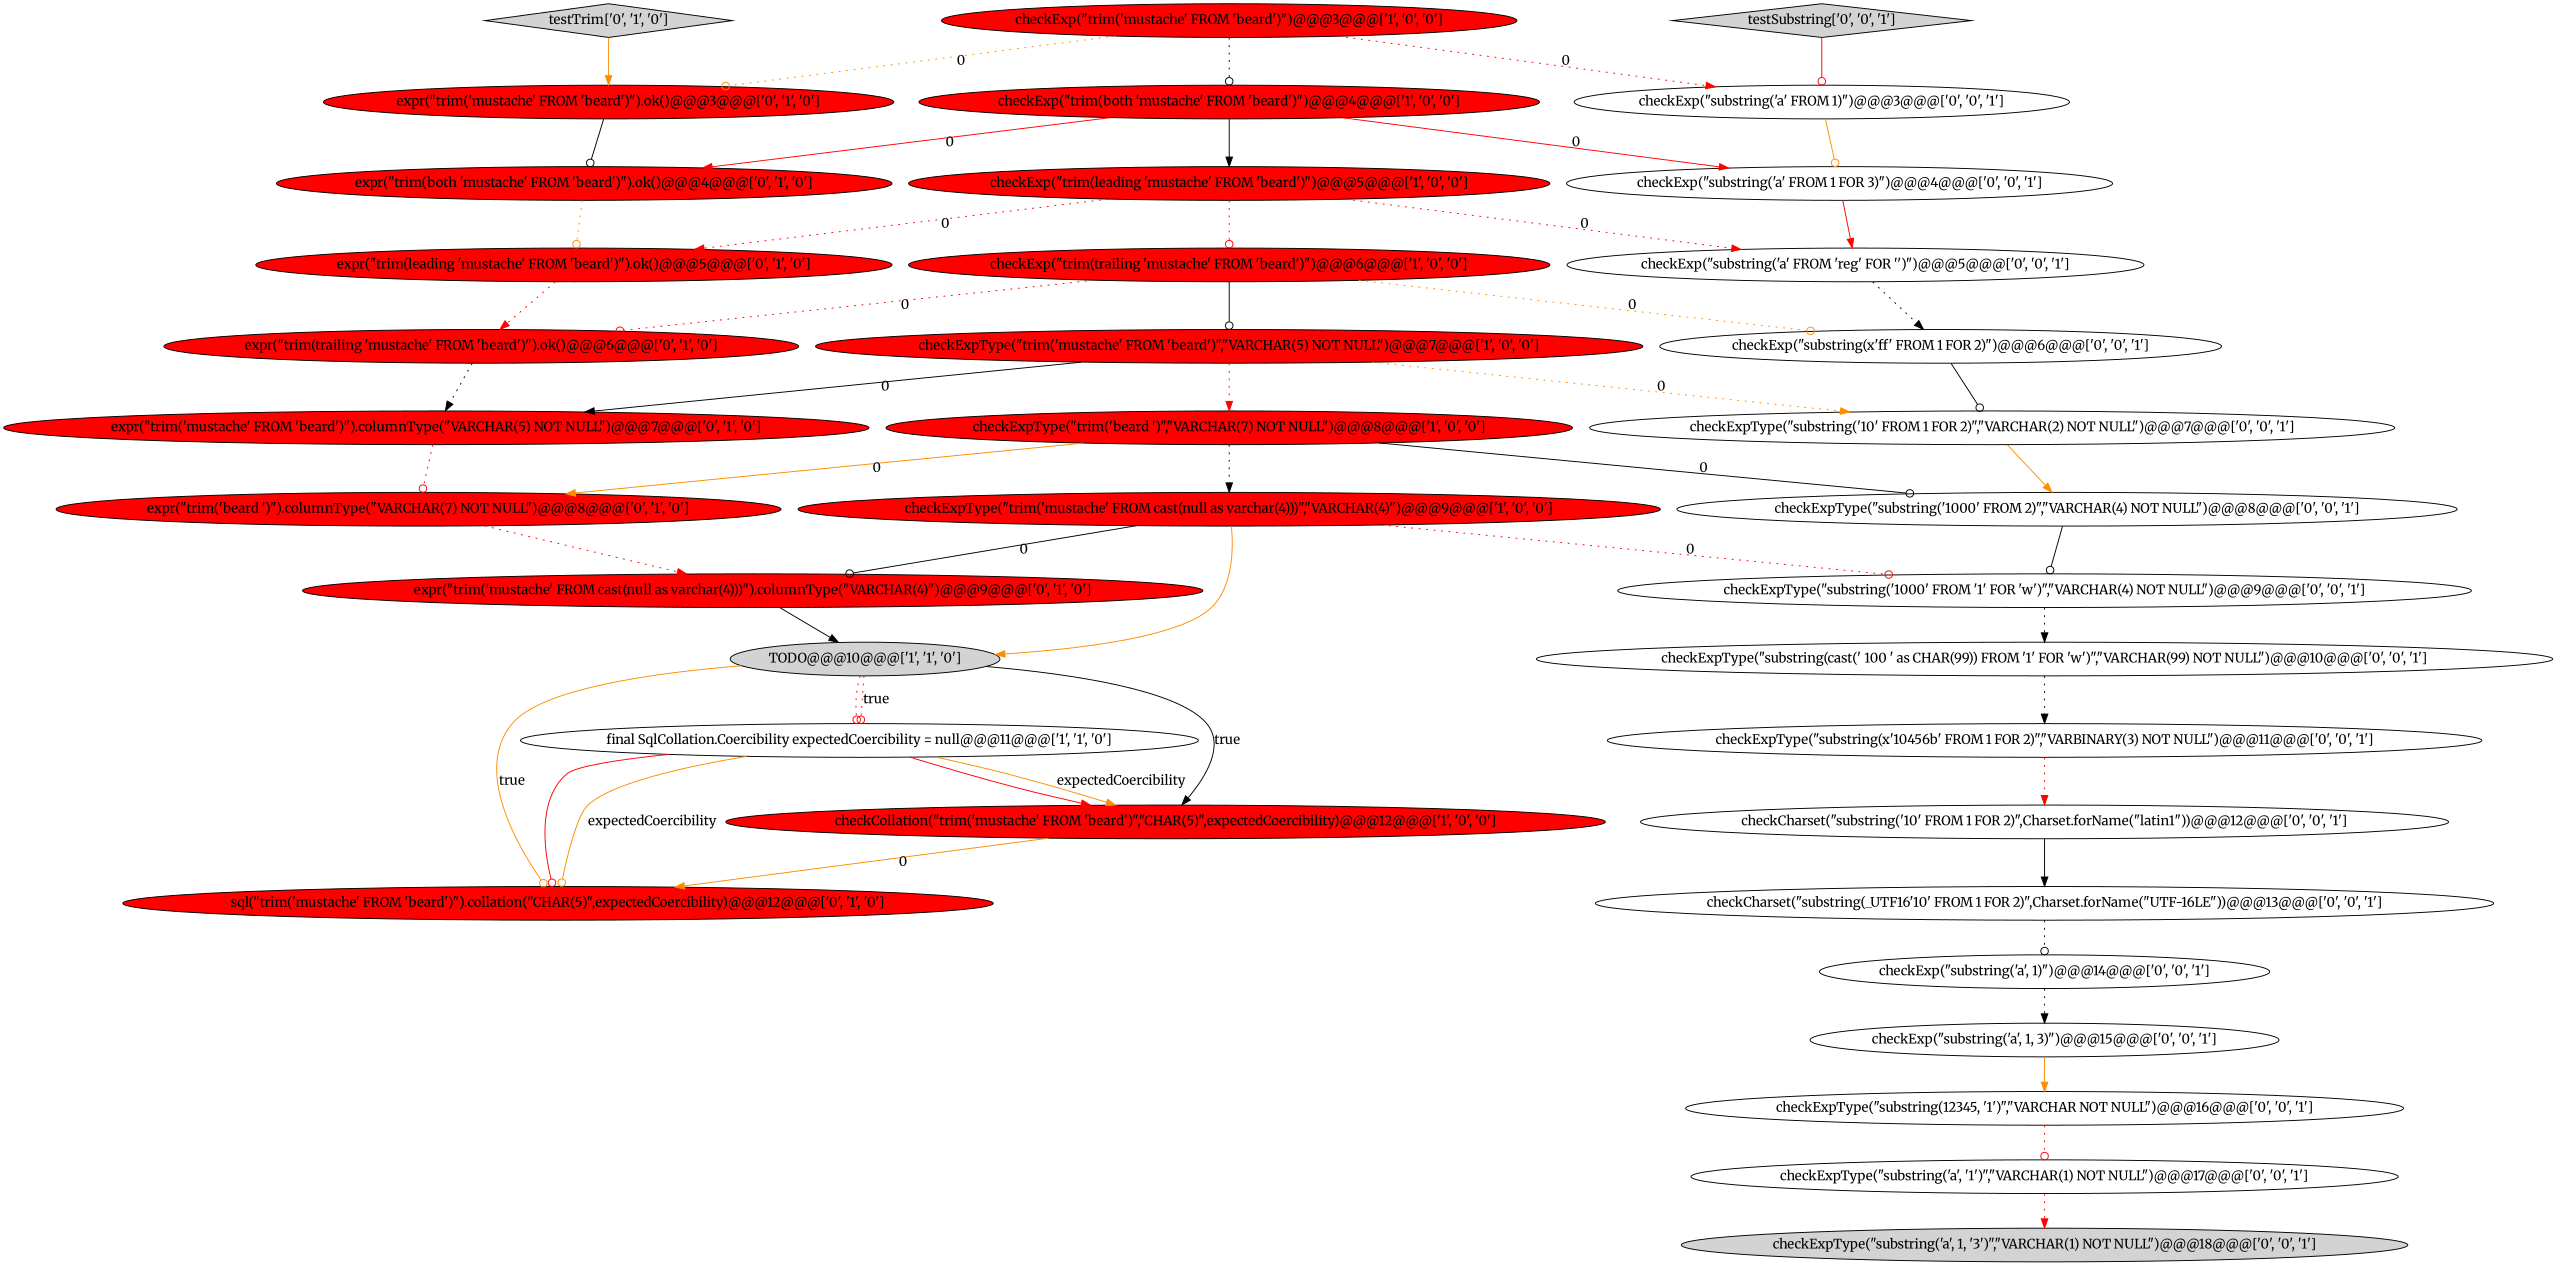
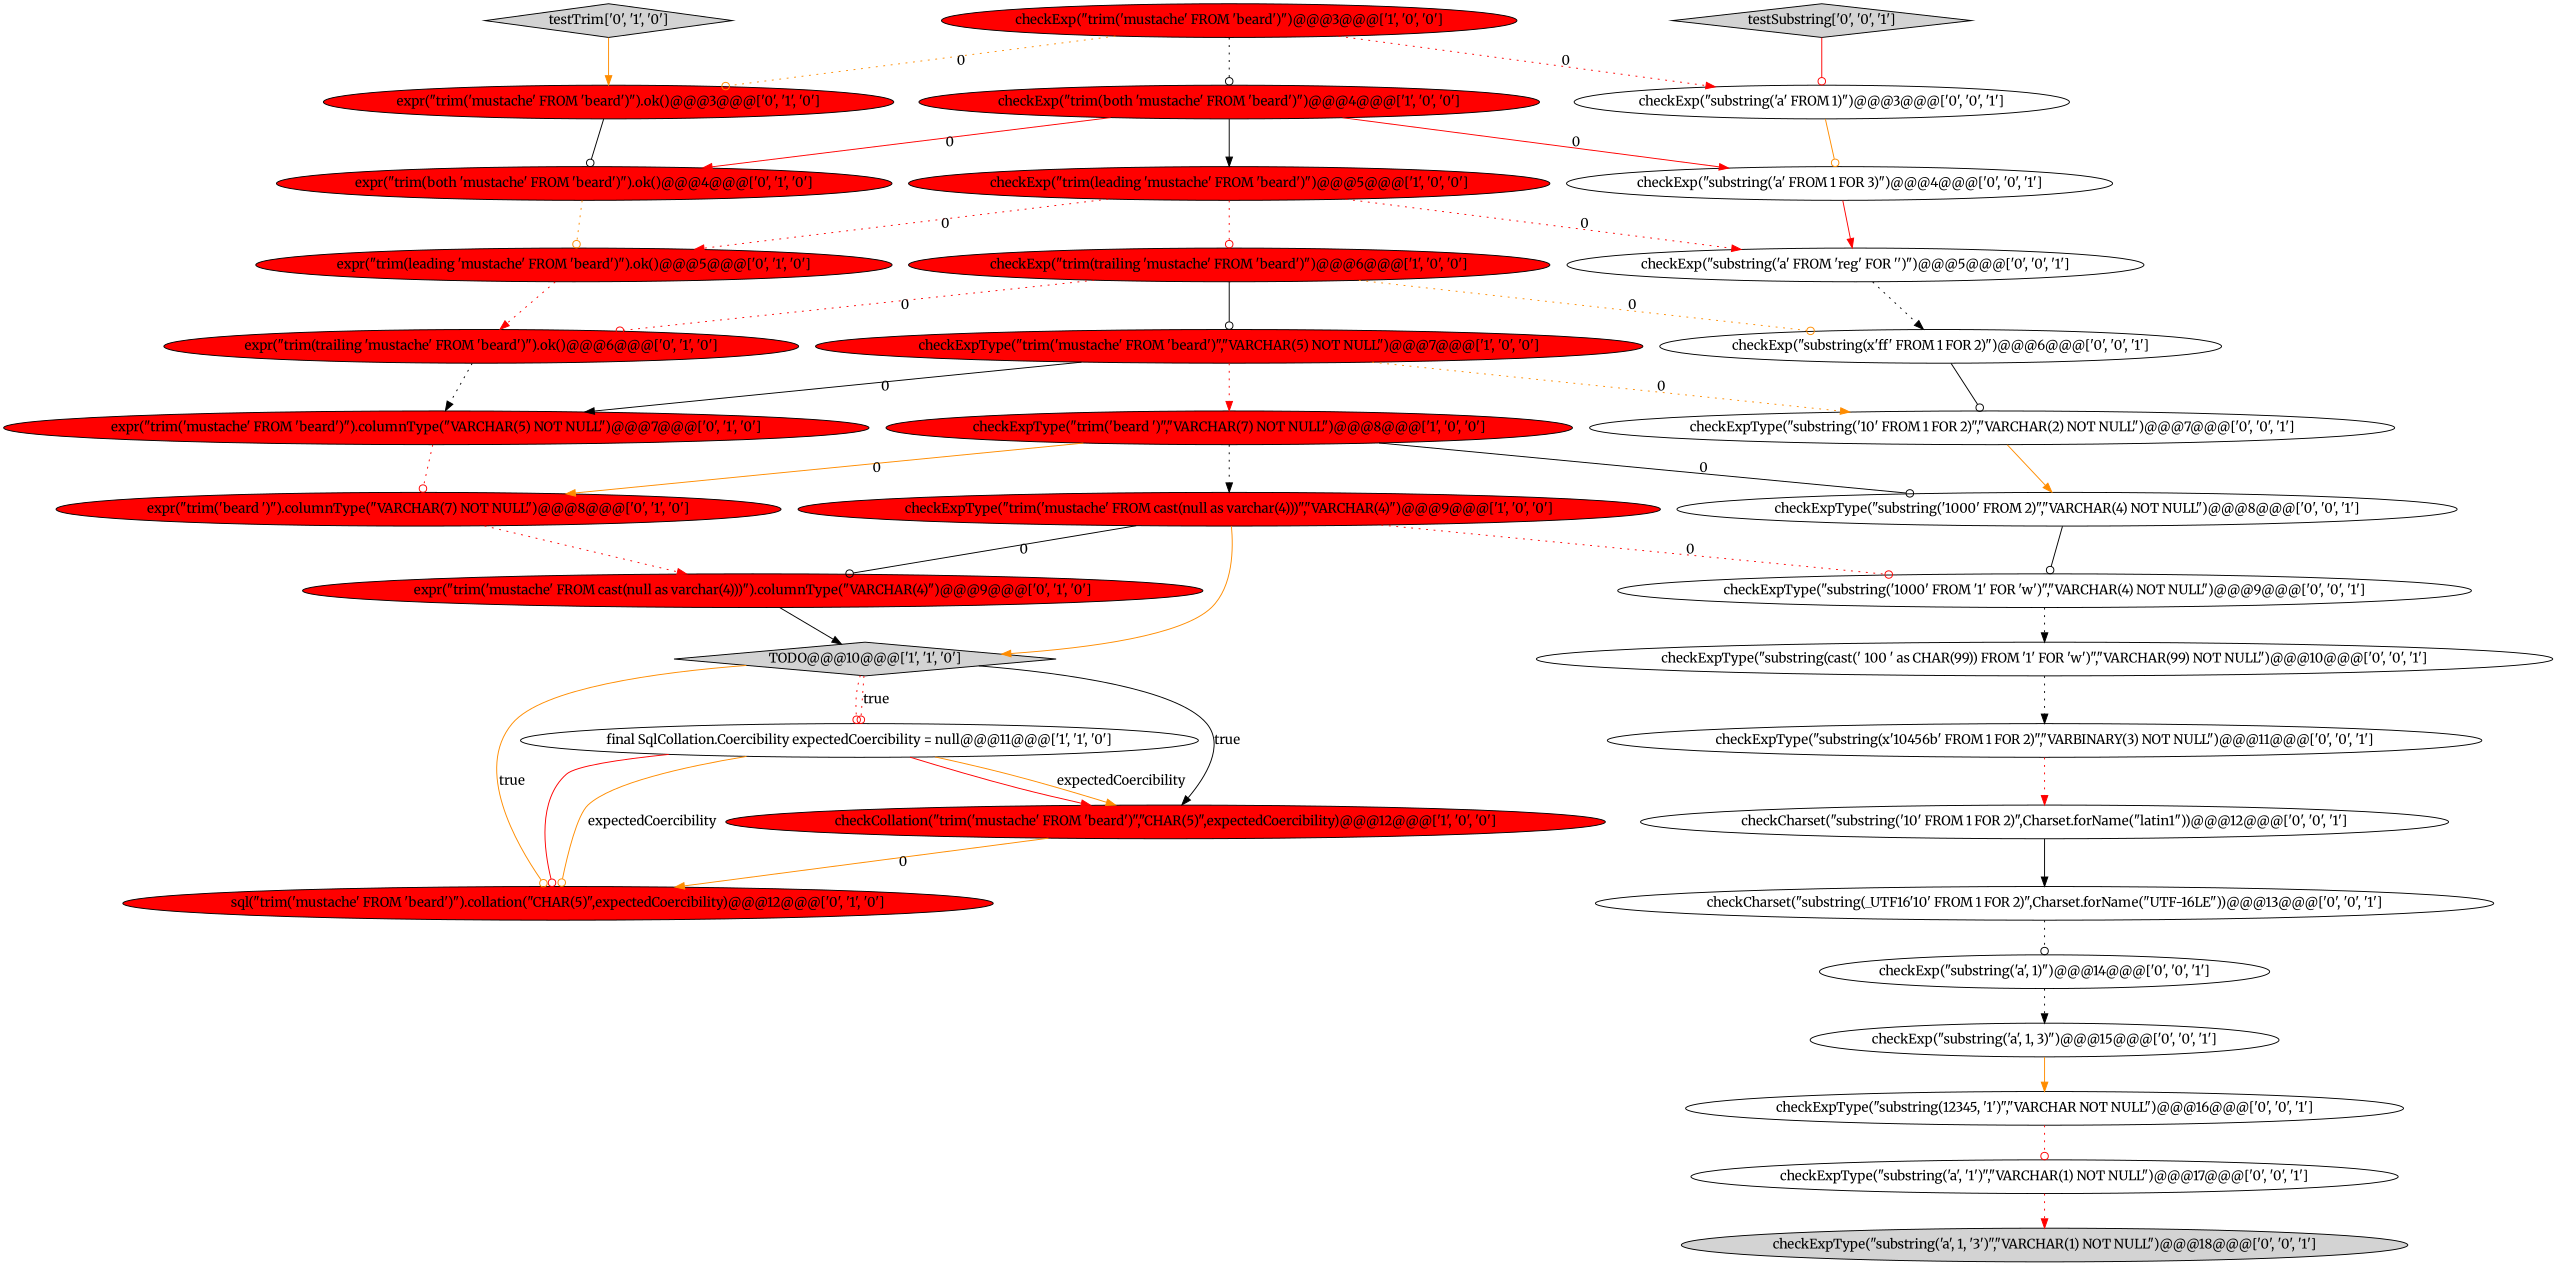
(865, 659) -> (865, 659)
